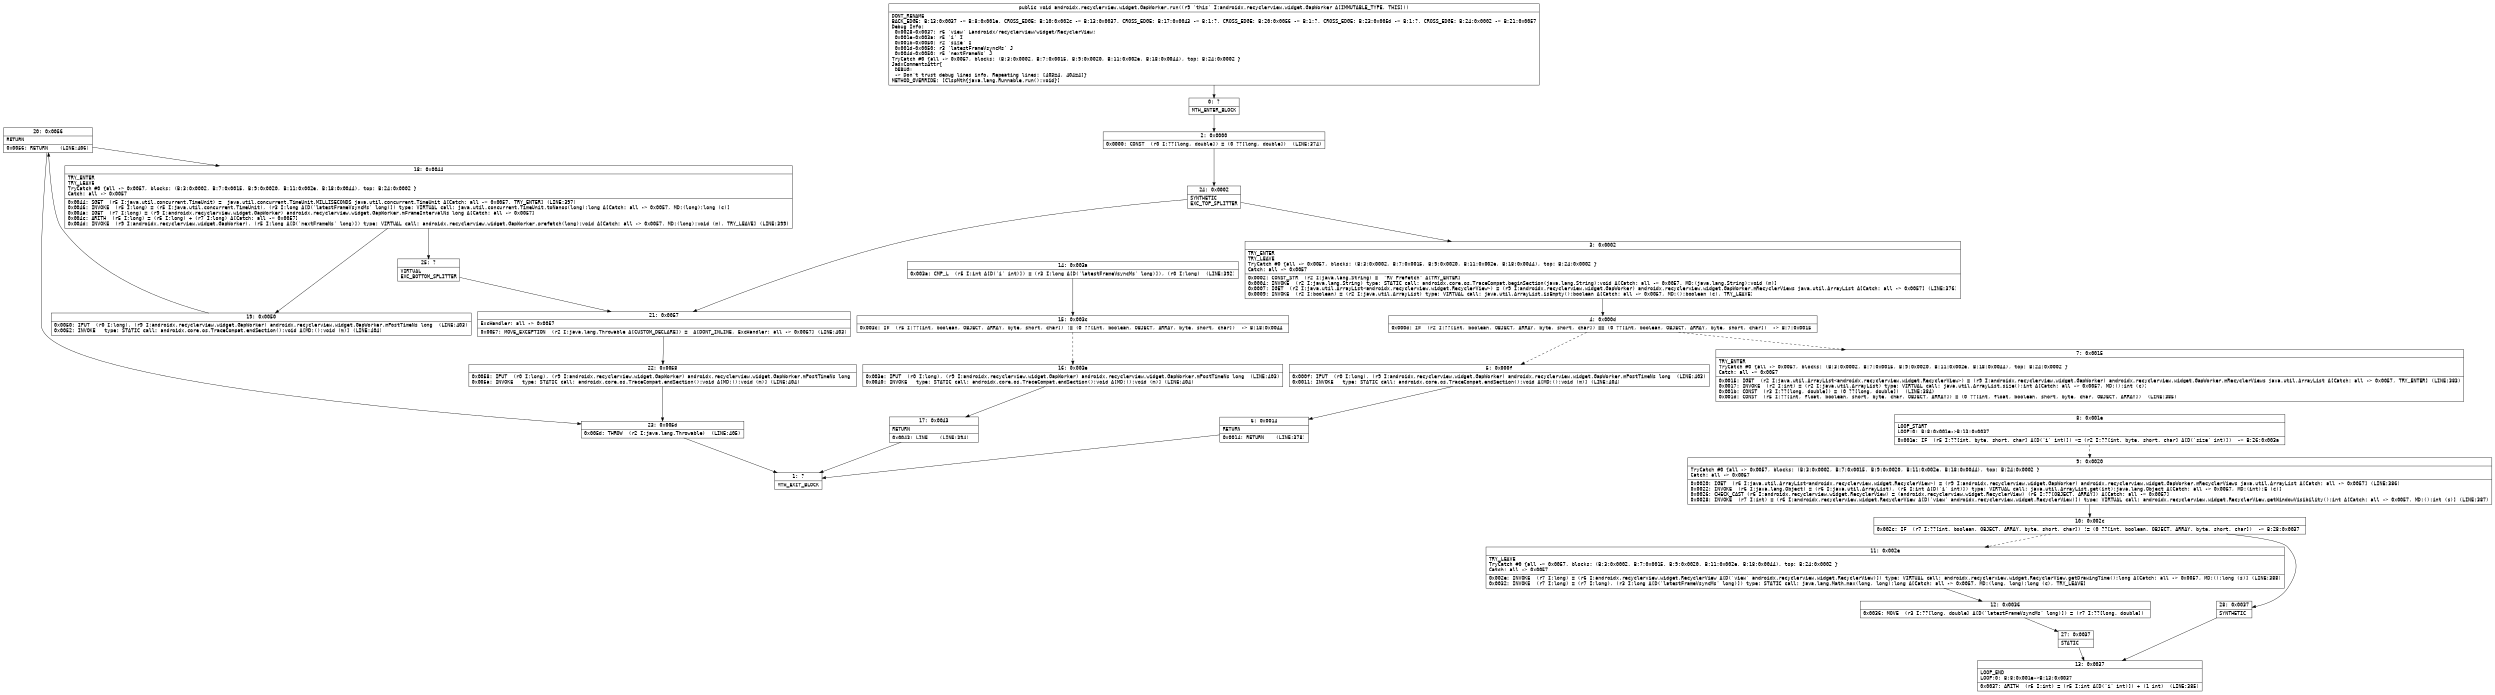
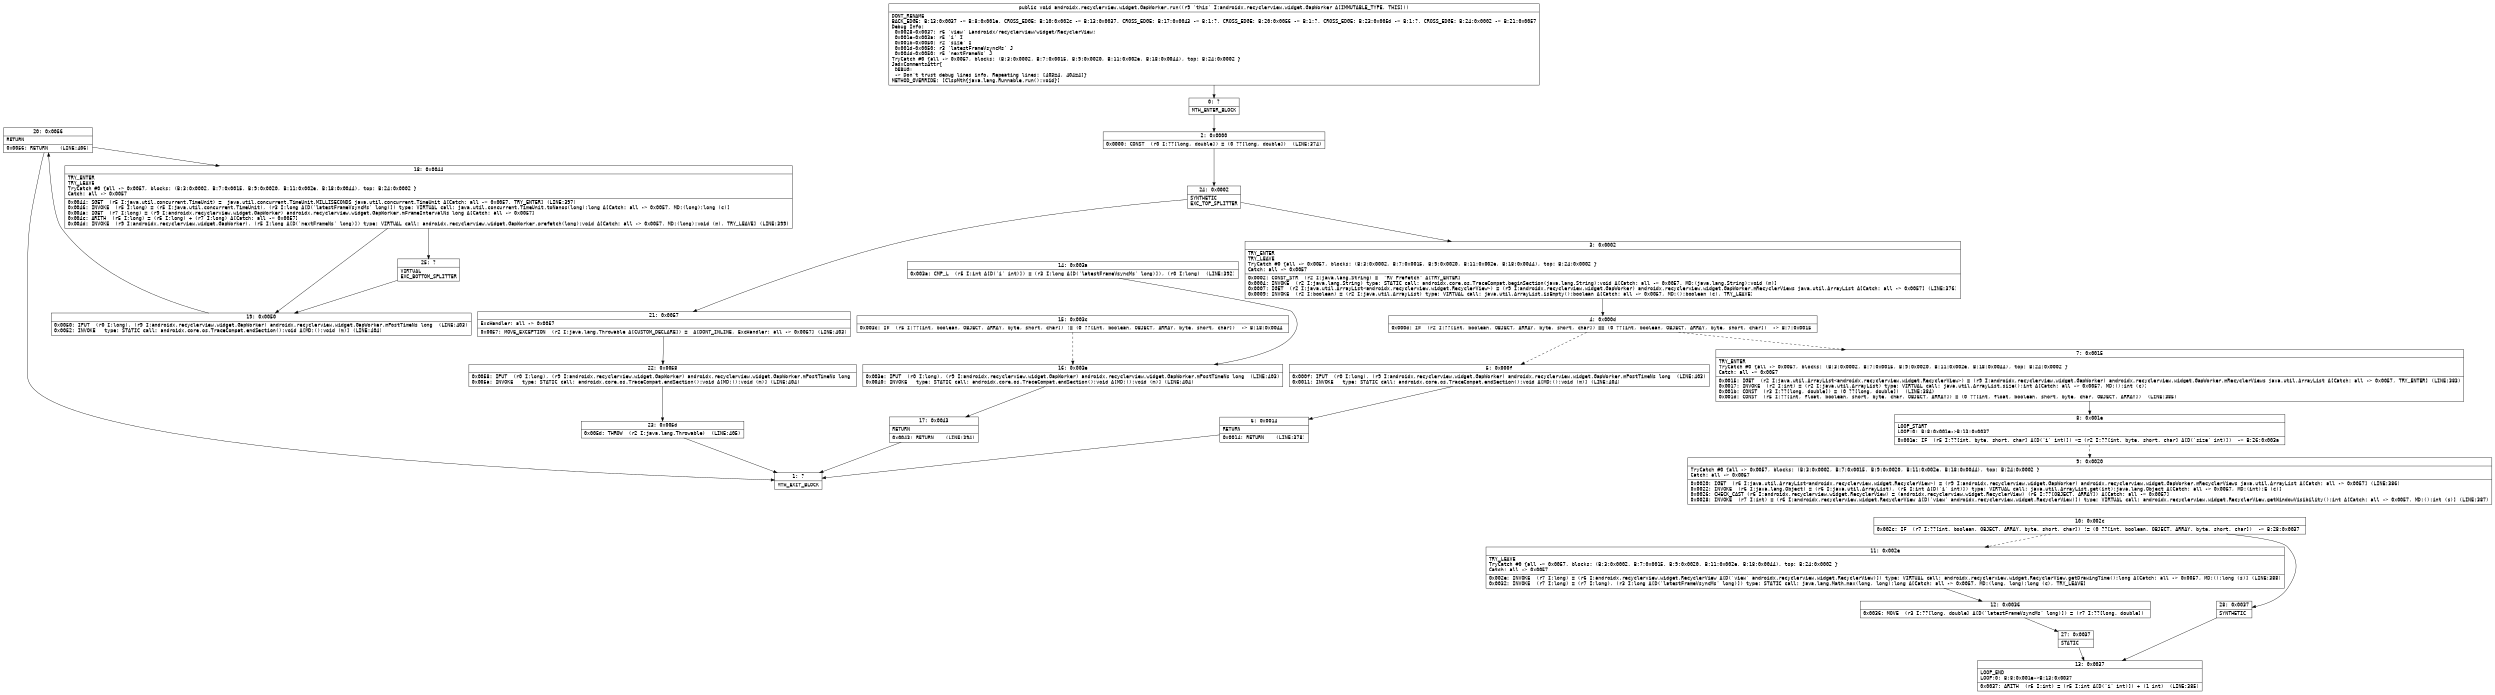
(534, 294) -> (348, 296)
(1073, 295) -> (1259, 304)
(217, 385) -> (280, 447)
none -> (2090, 406)
(931, 438) -> (934, 438)
(2090, 509) -> none
